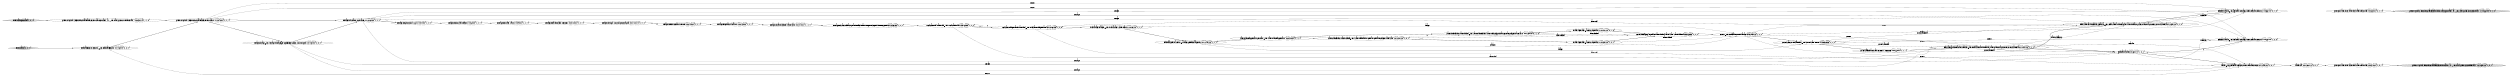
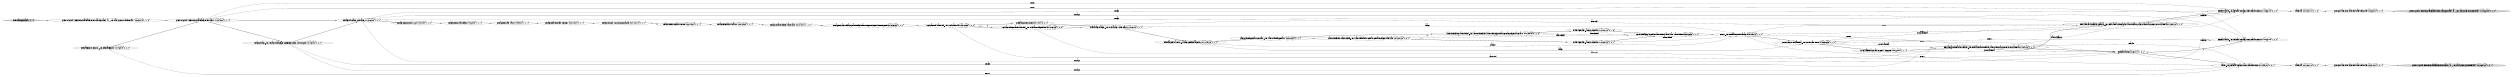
none -> (2307, 11)
none -> (1032, 23)
(24, 48) -> none
